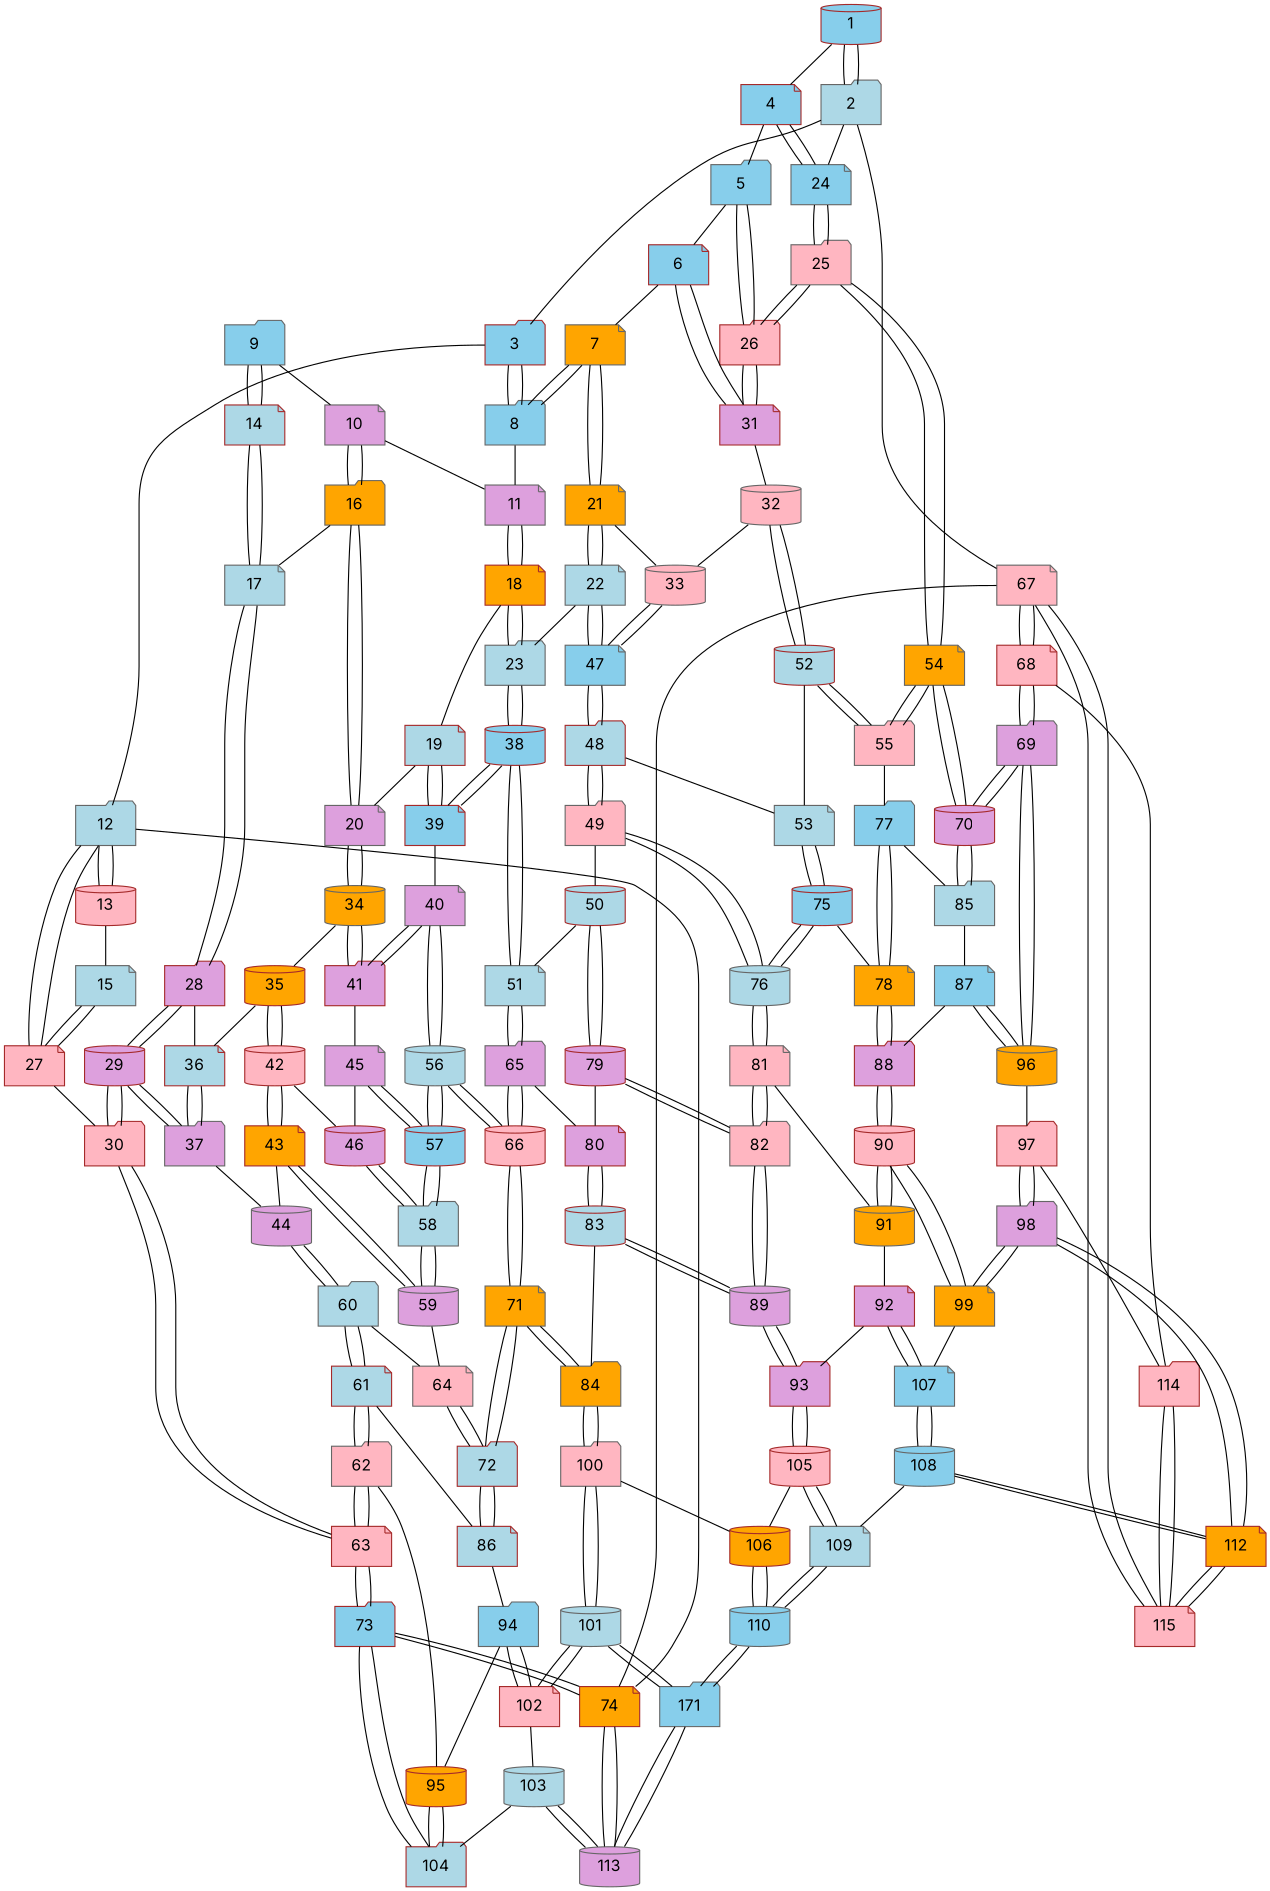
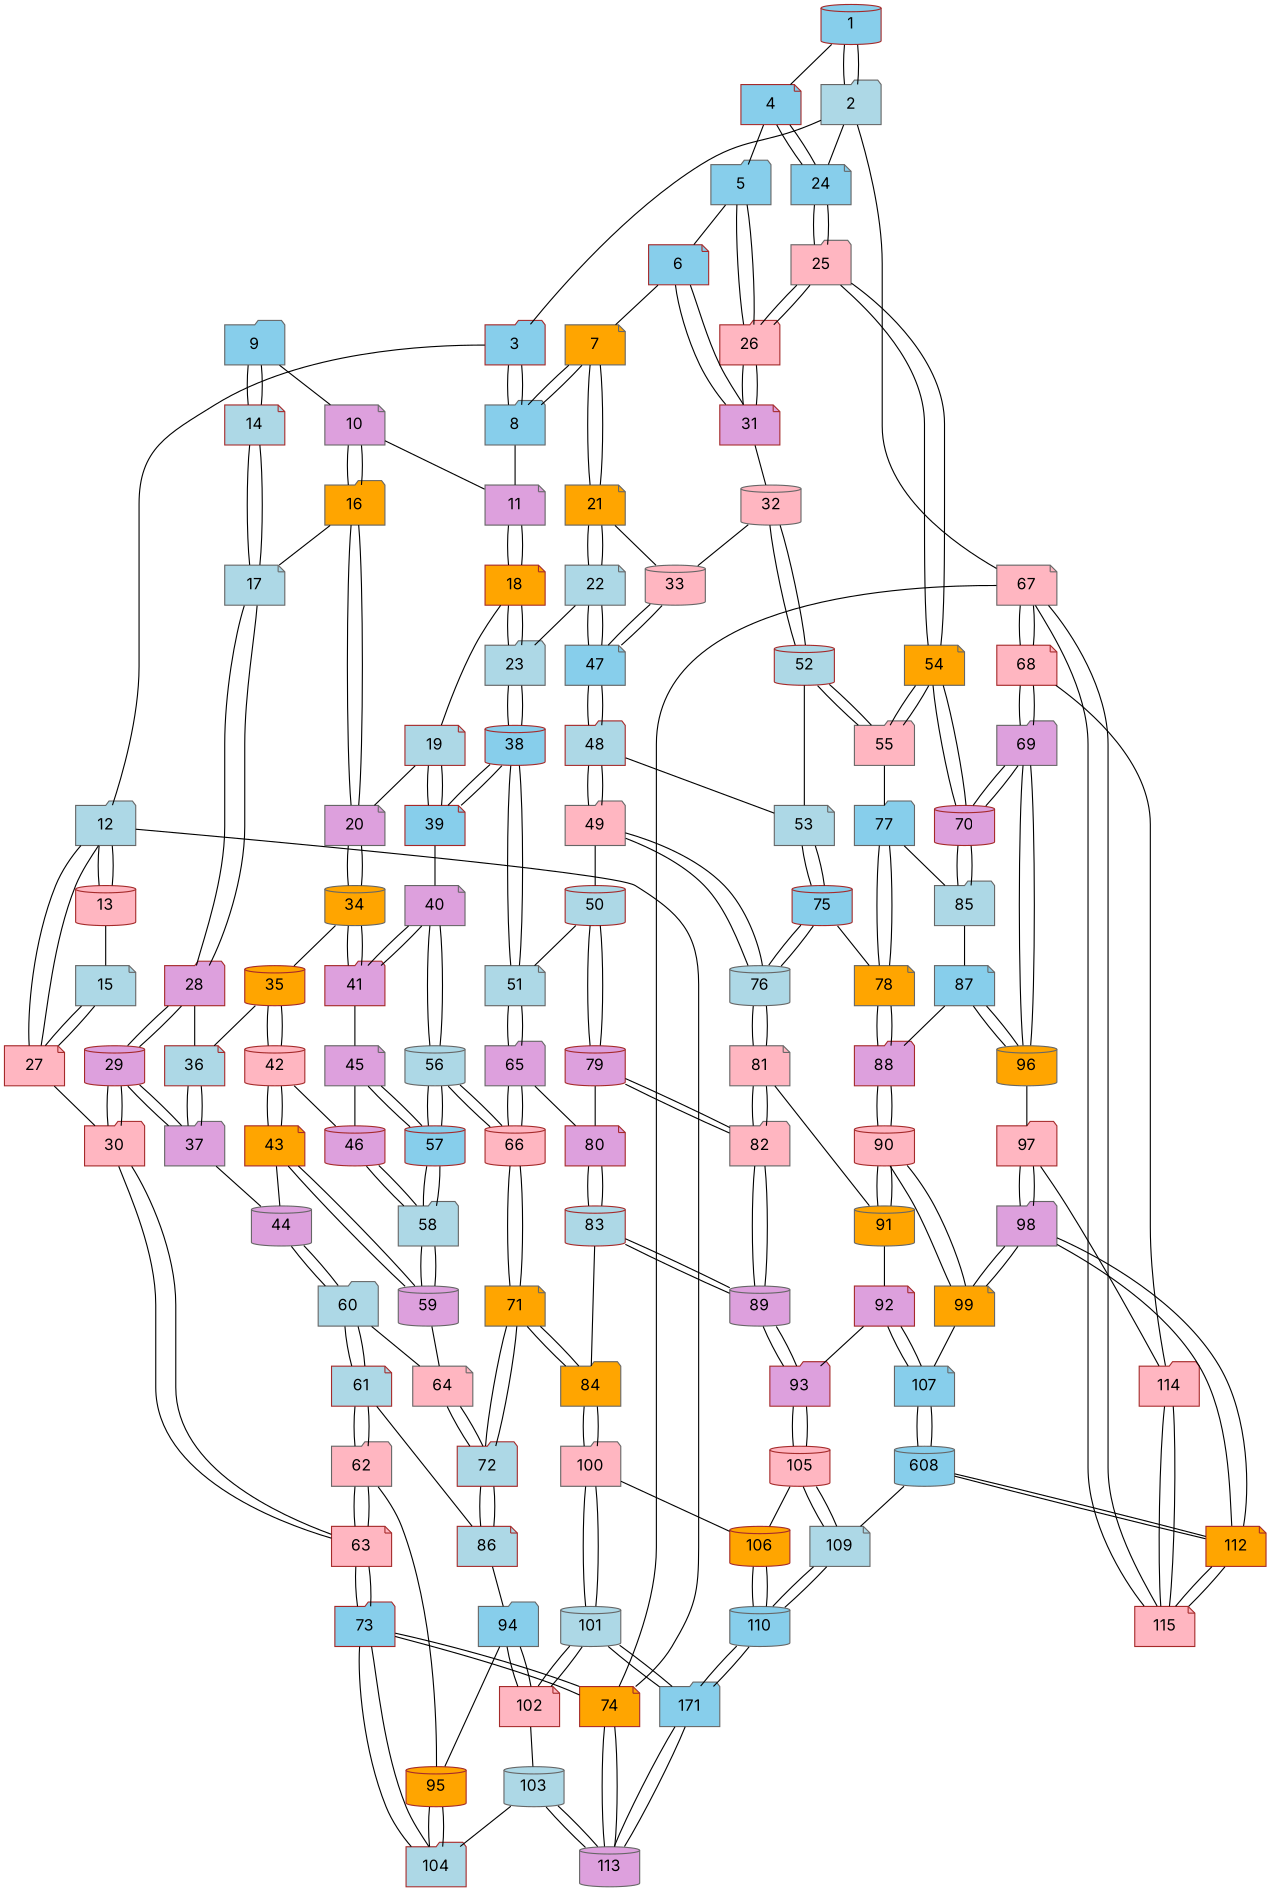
(924, 1466) -> (924, 1466)
